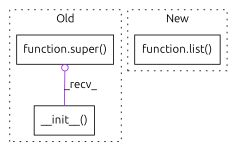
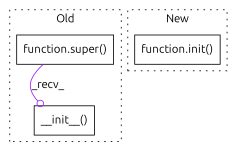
(177, 50) -> (177, 50)
(65, 88) -> (31, 82)
